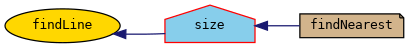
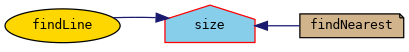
(146, 34) -> (134, 17)
